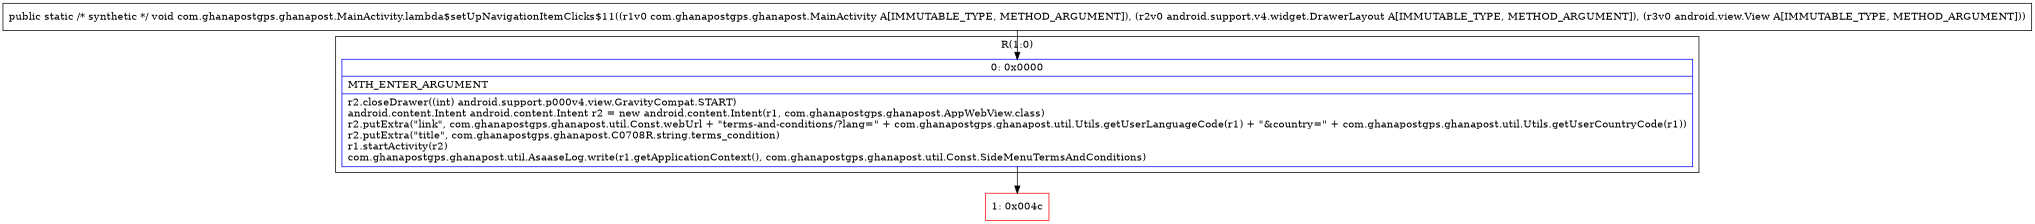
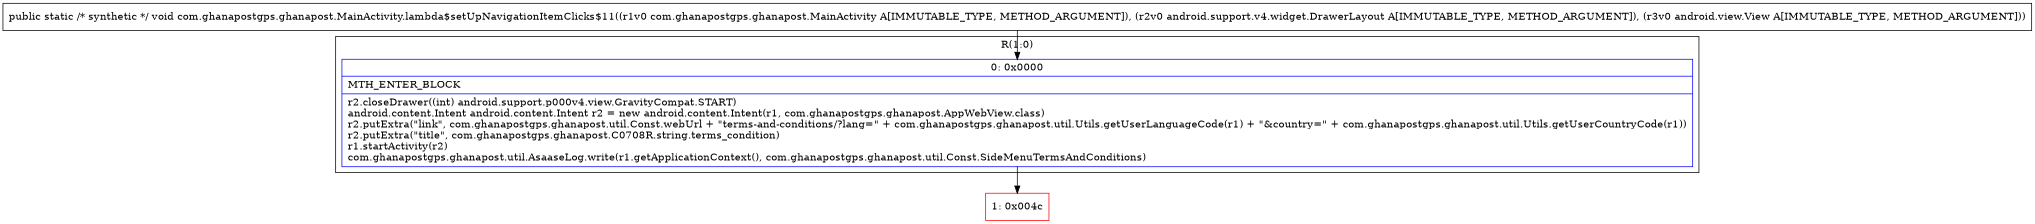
(418, 85) -> (404, 85)
